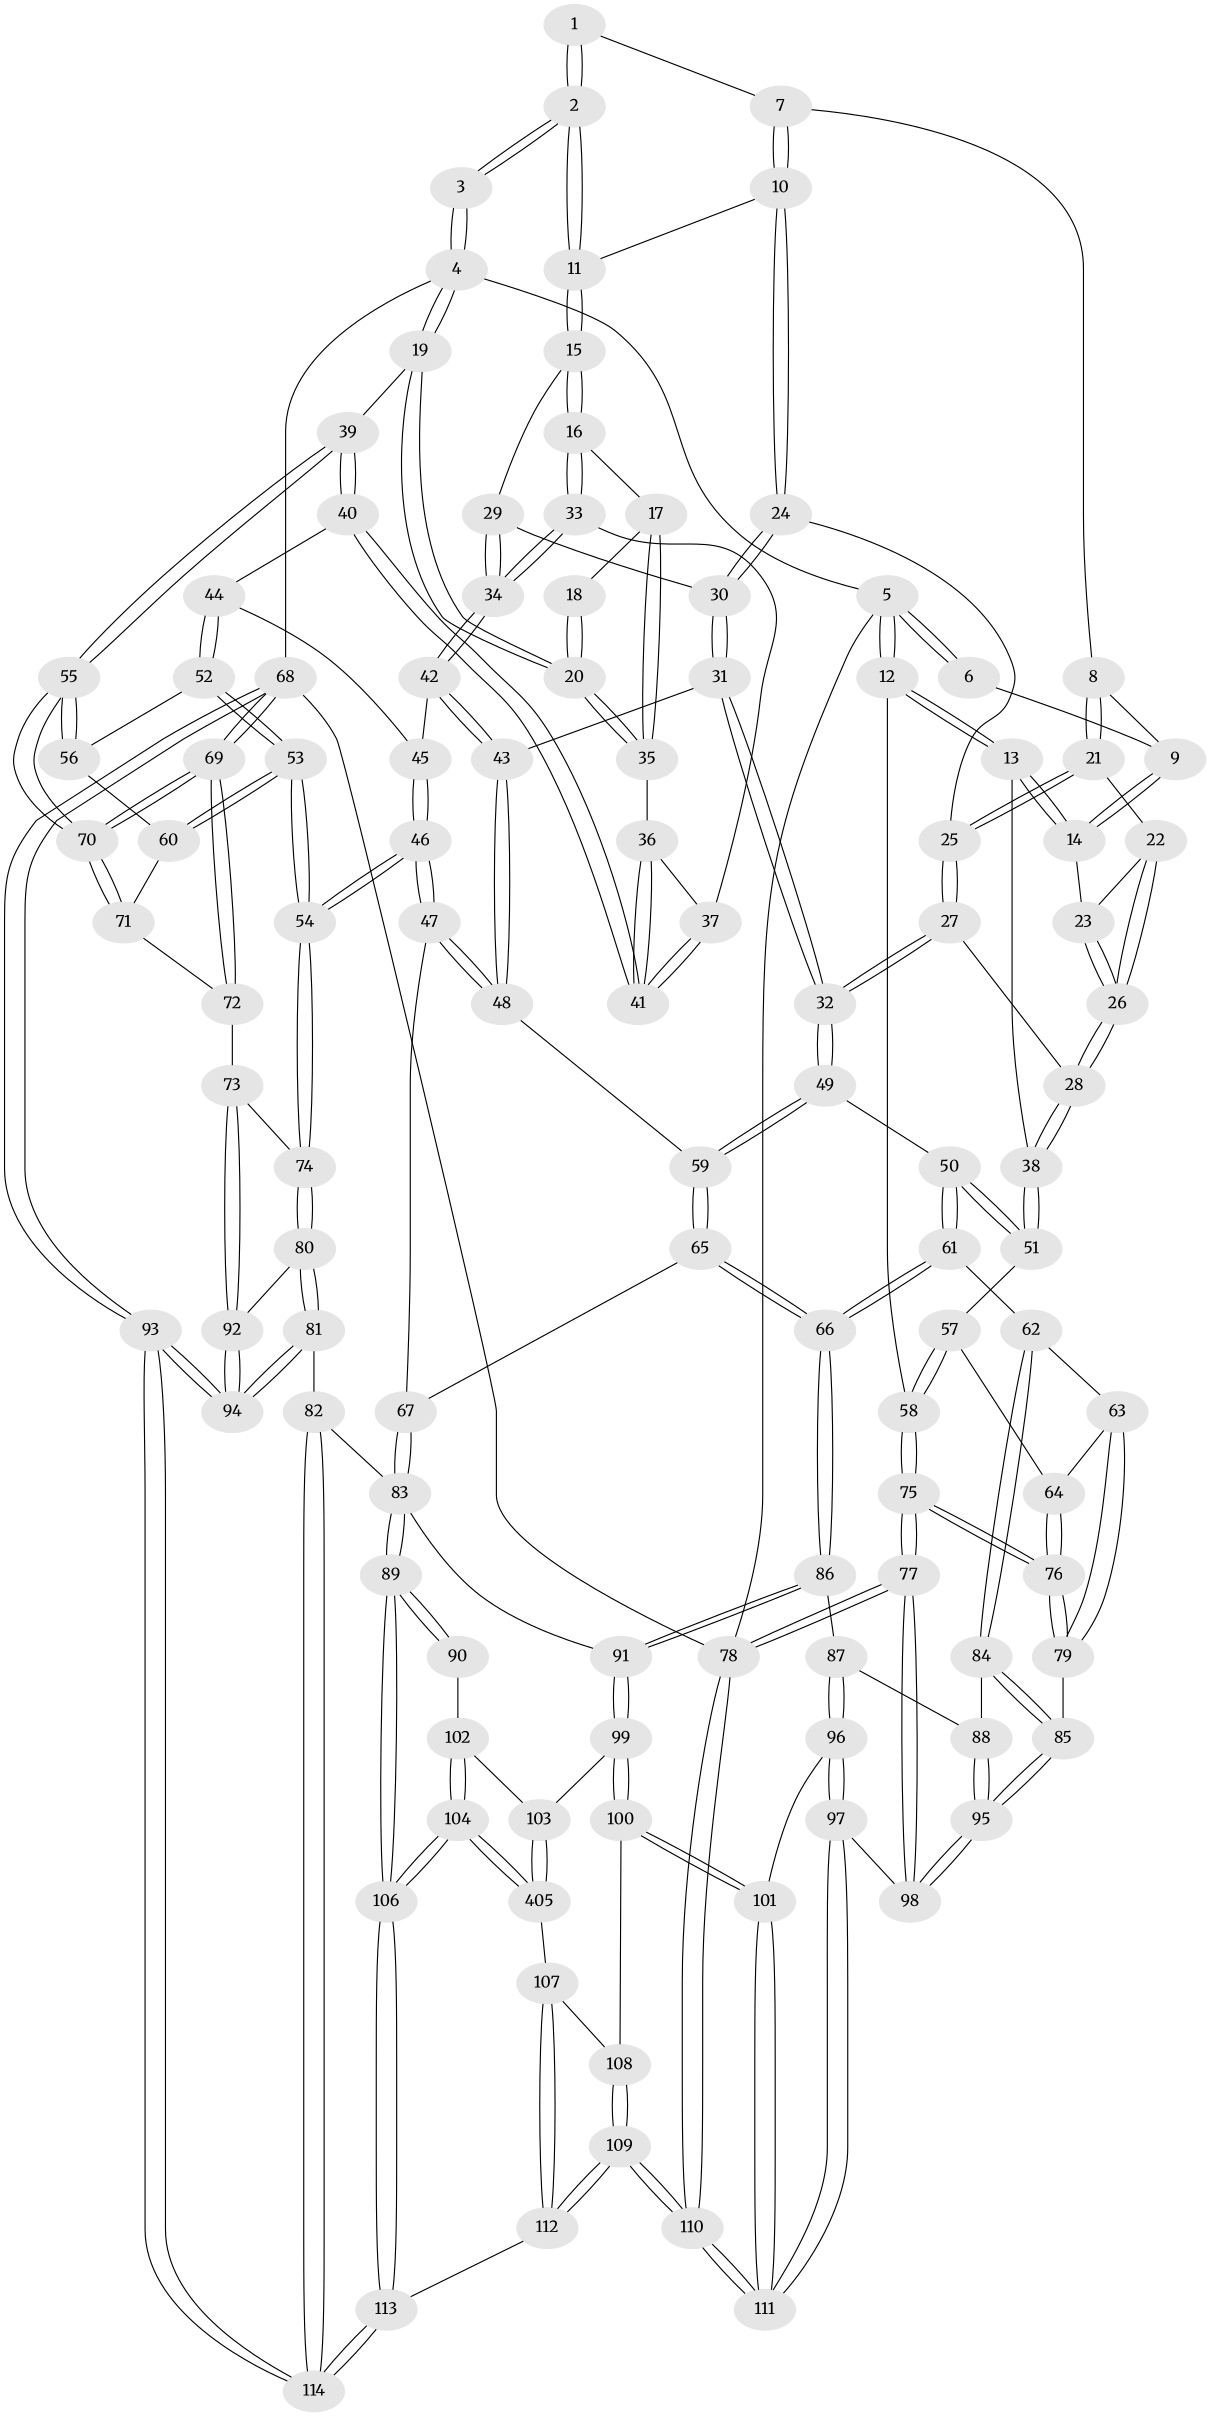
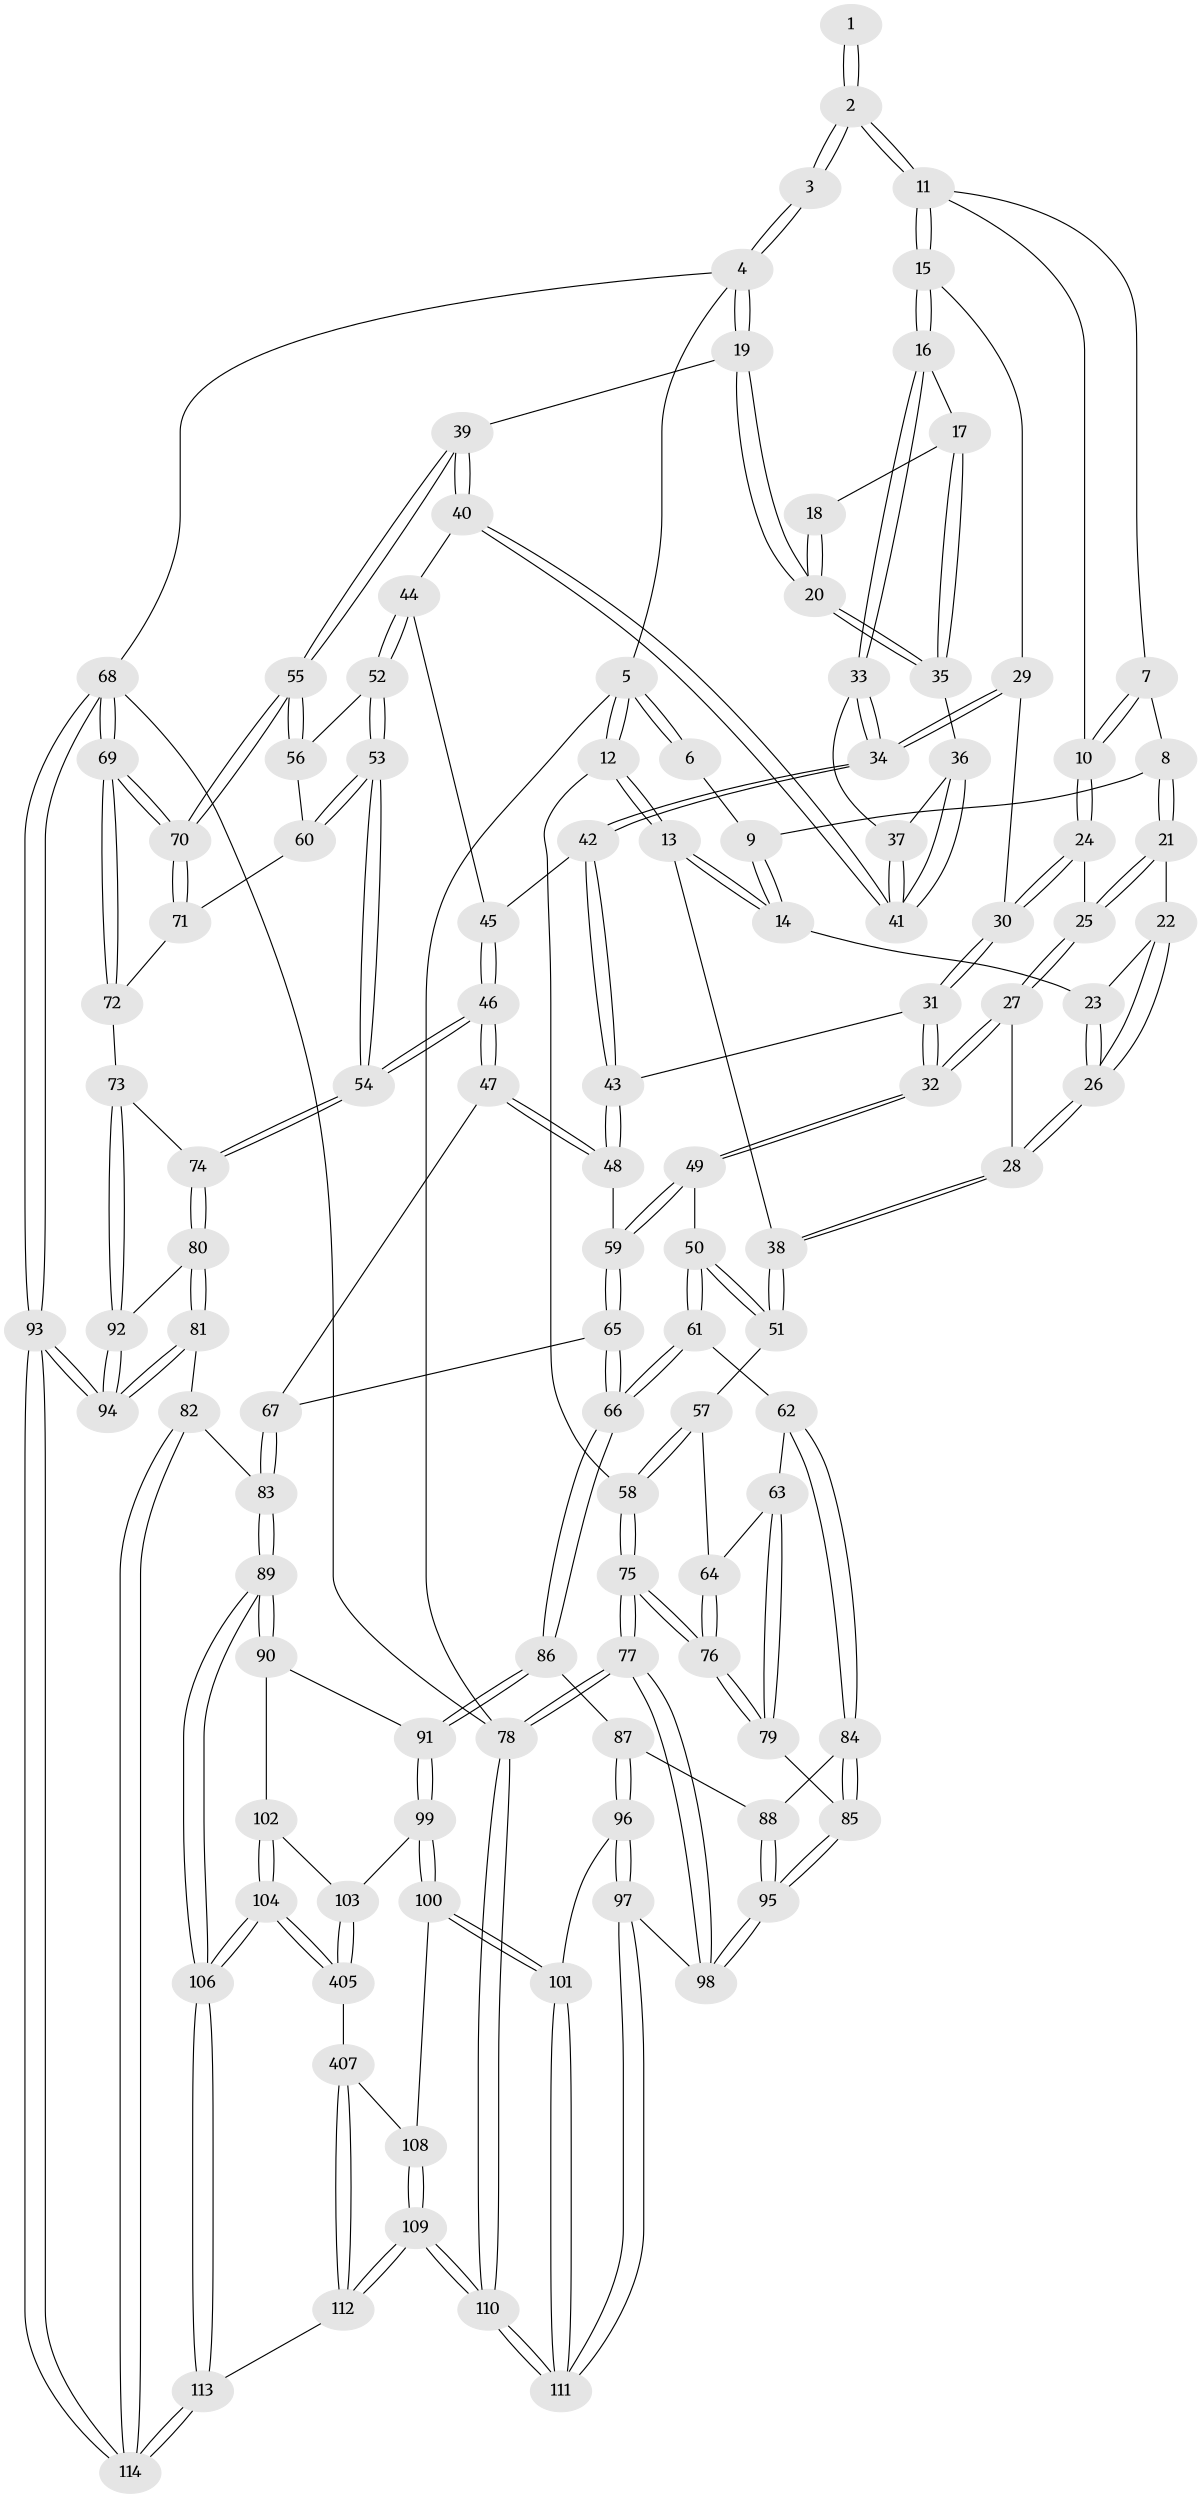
(678, 66) -> (1137, 368)
(487, 1600) -> (346, 1698)
(547, 1983) -> (343, 2065)
